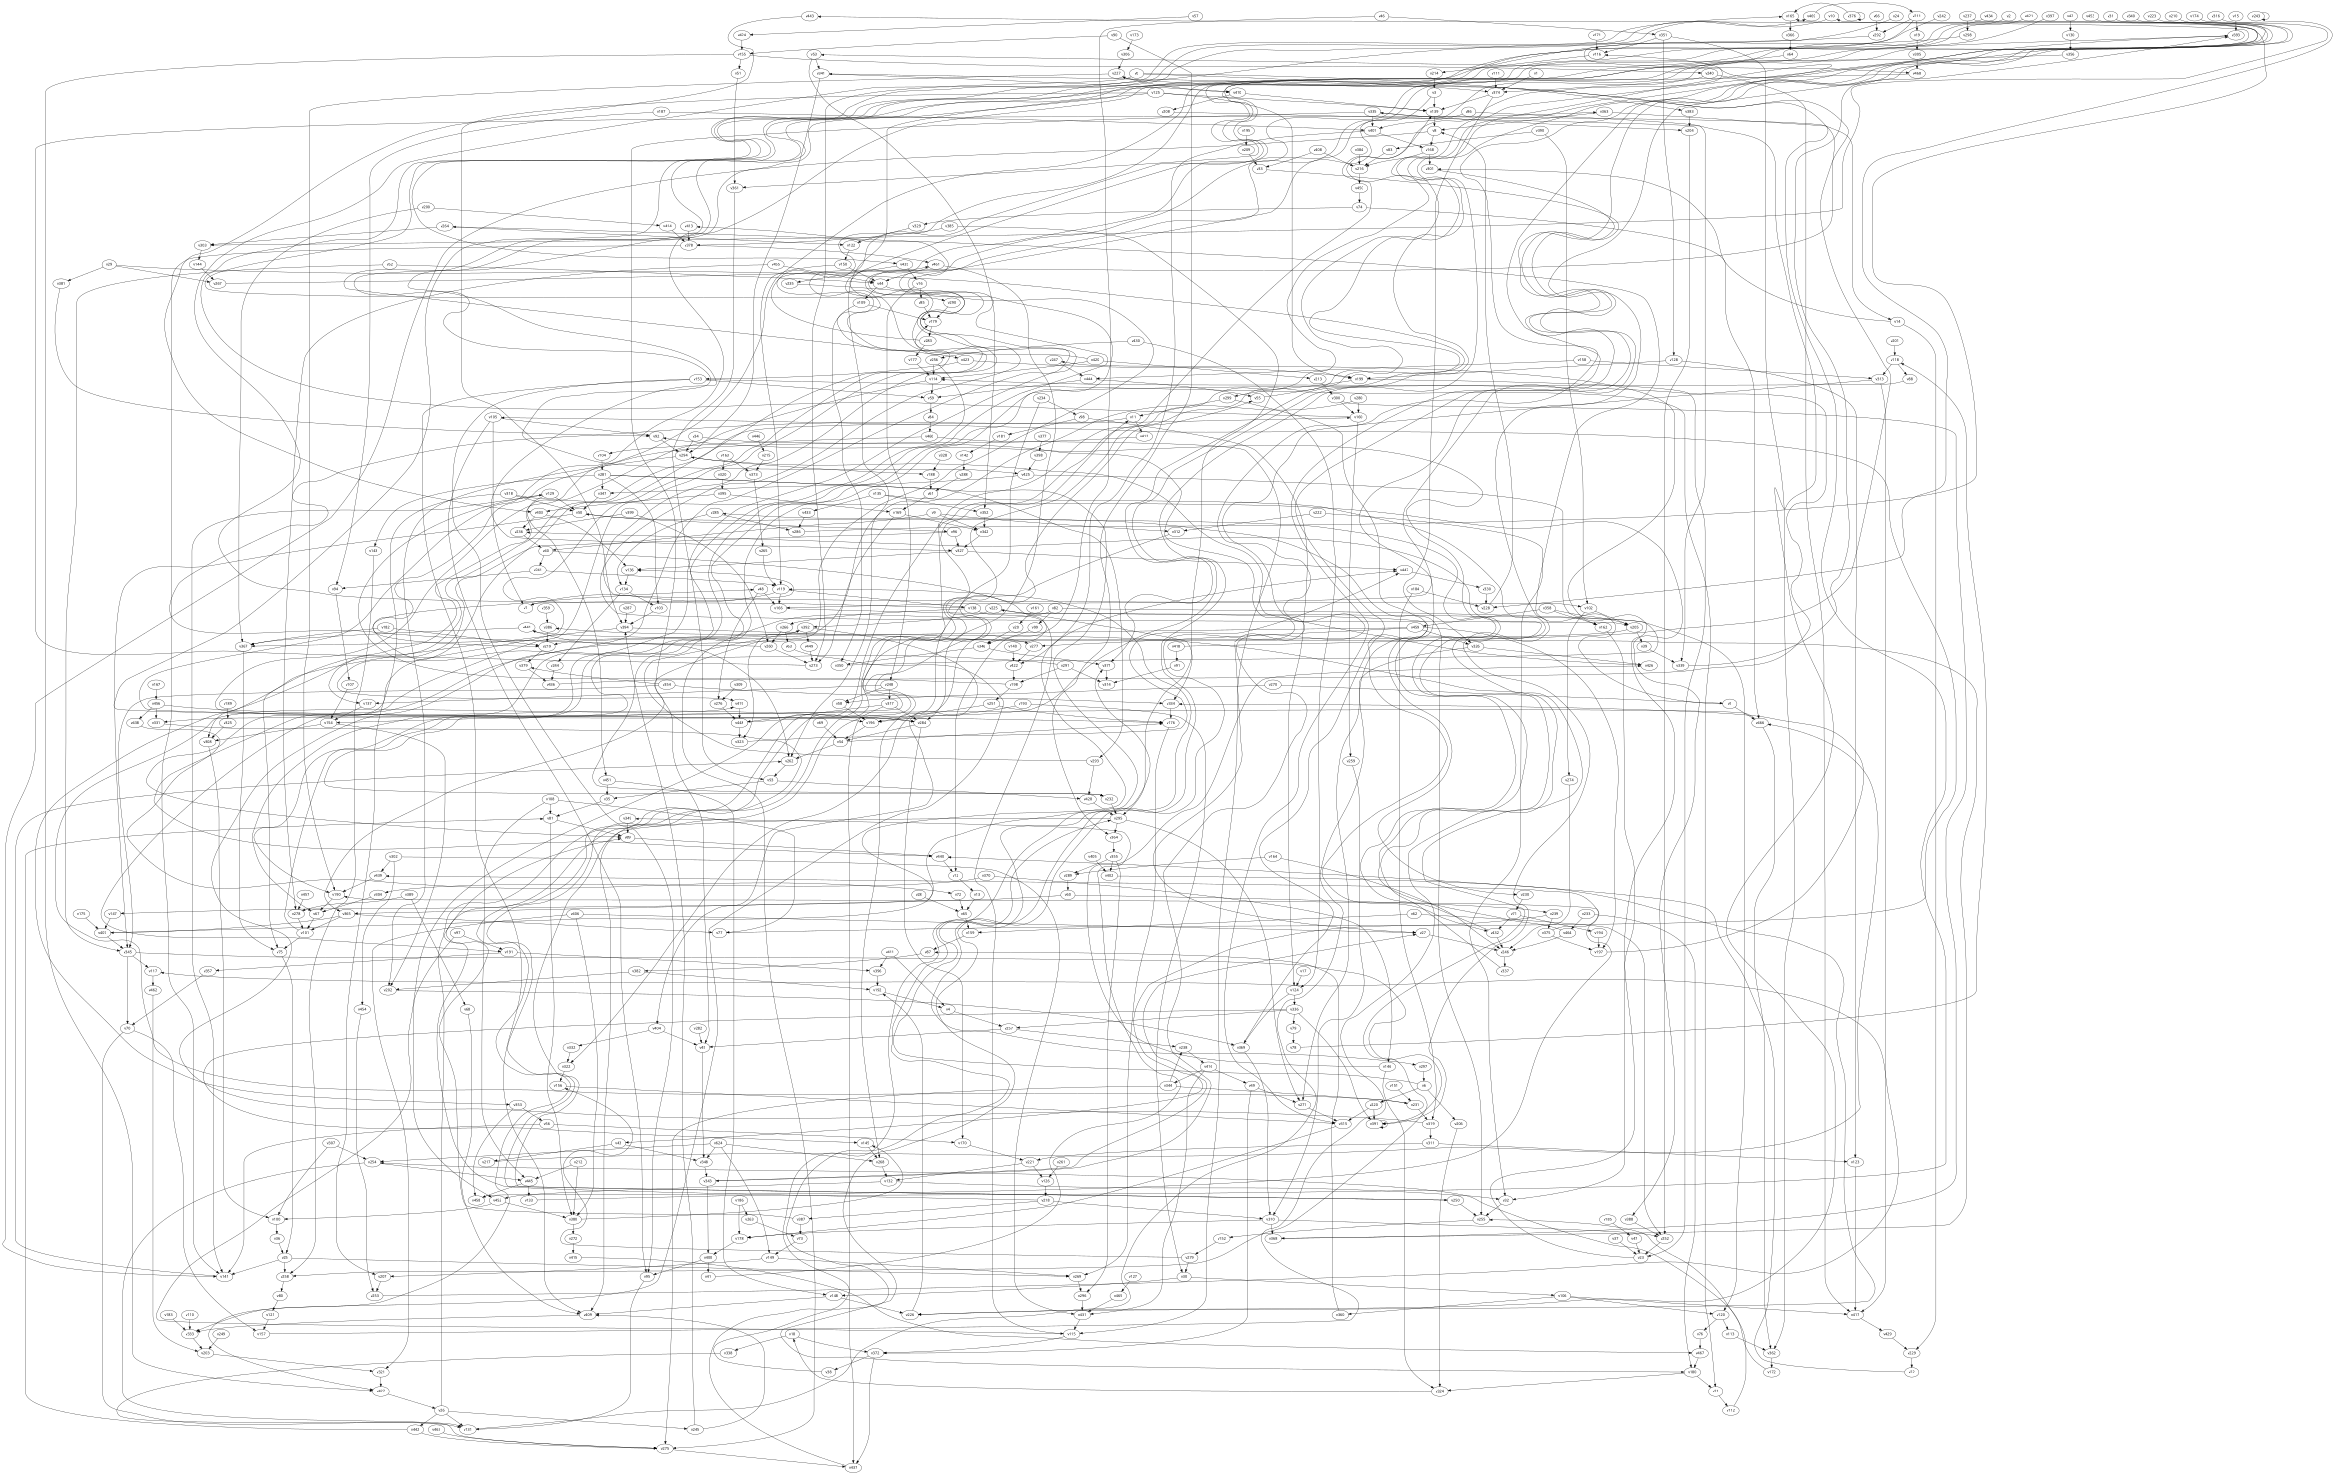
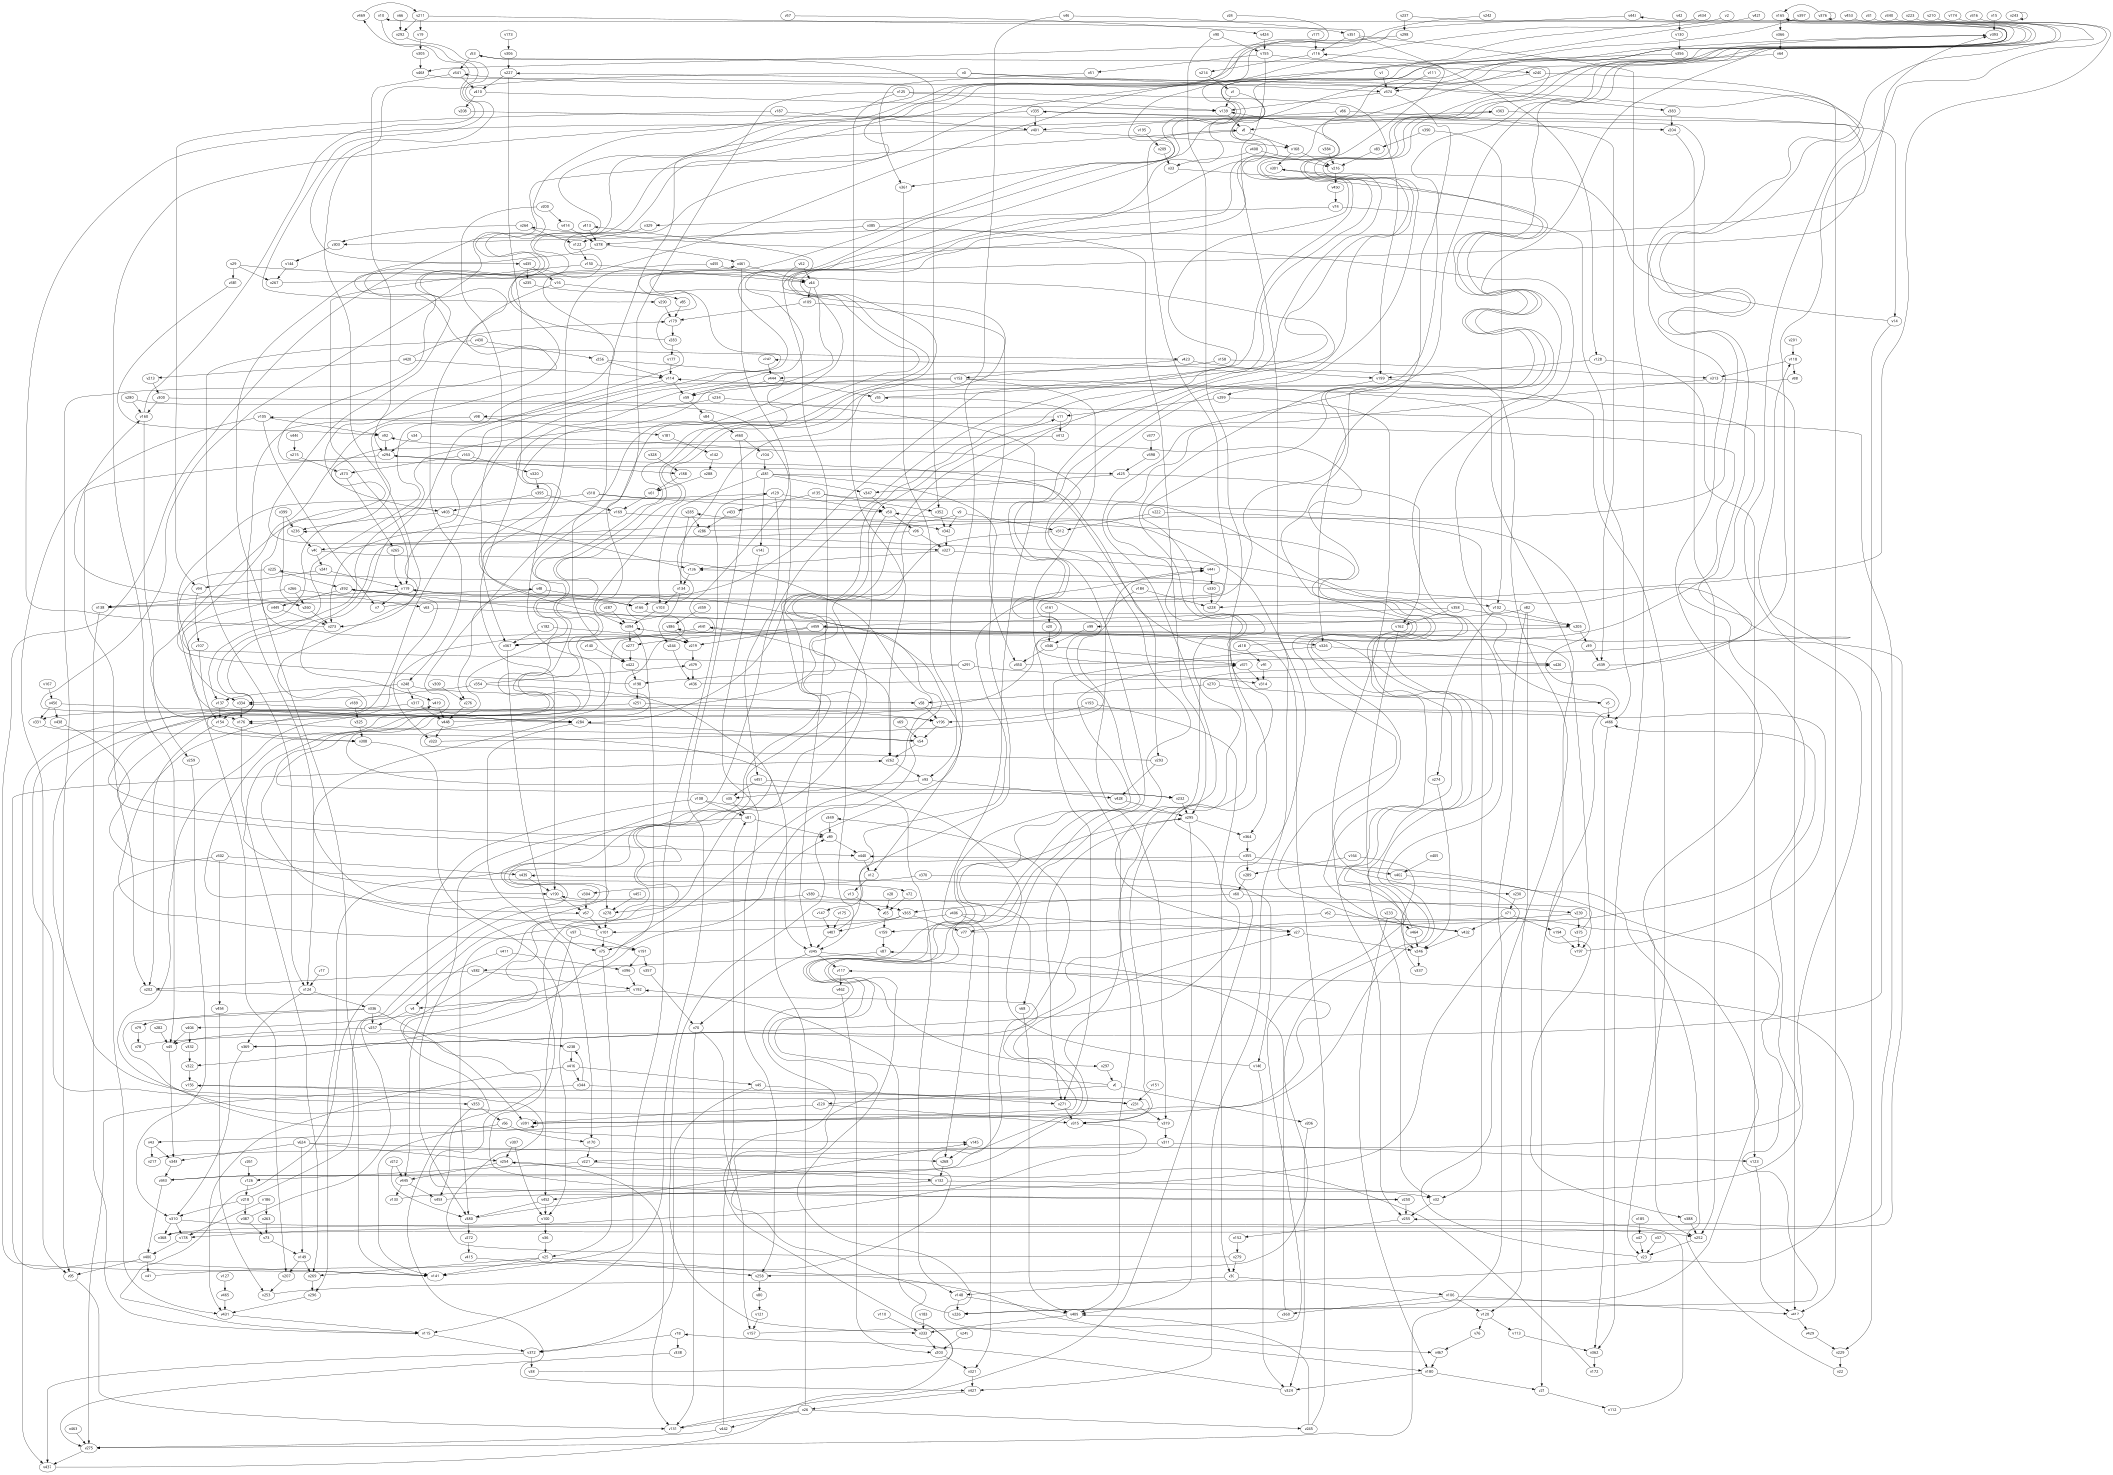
(878, 613) -> (193, 599)
